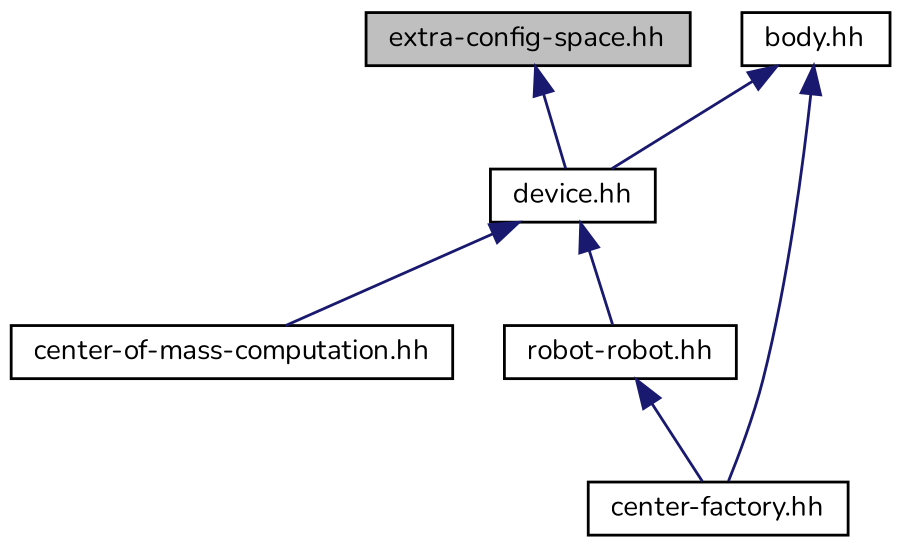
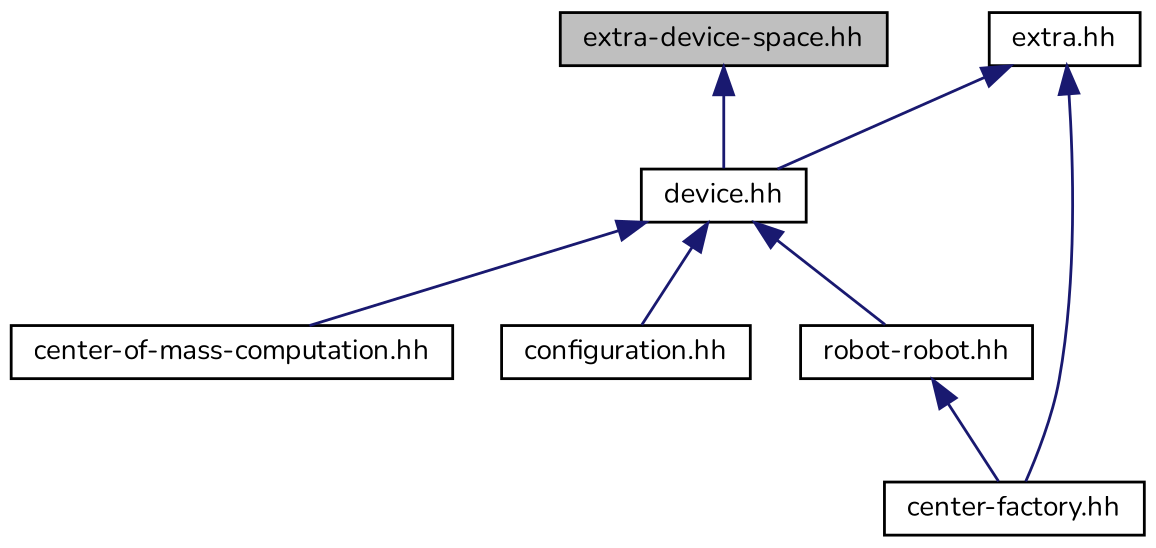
(528, 39) -> (724, 39)
(816, 39) -> (1065, 39)
none -> (626, 352)
